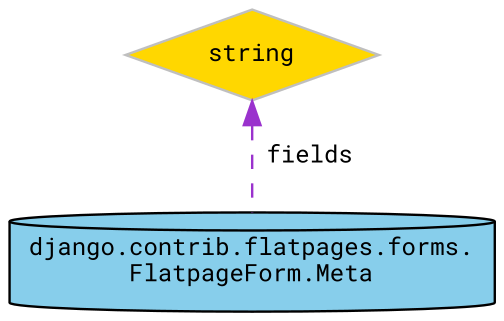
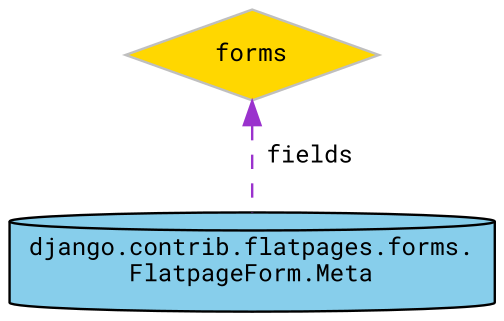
(252, 55) -> (252, 55)
